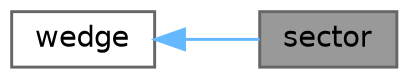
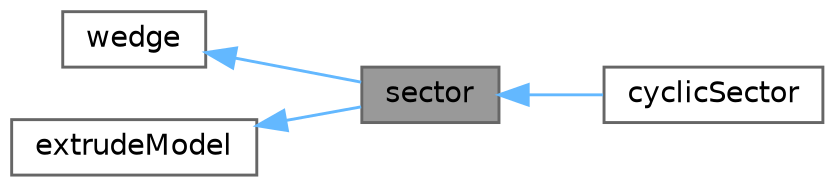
none -> (713, 95)
none -> (134, 147)
